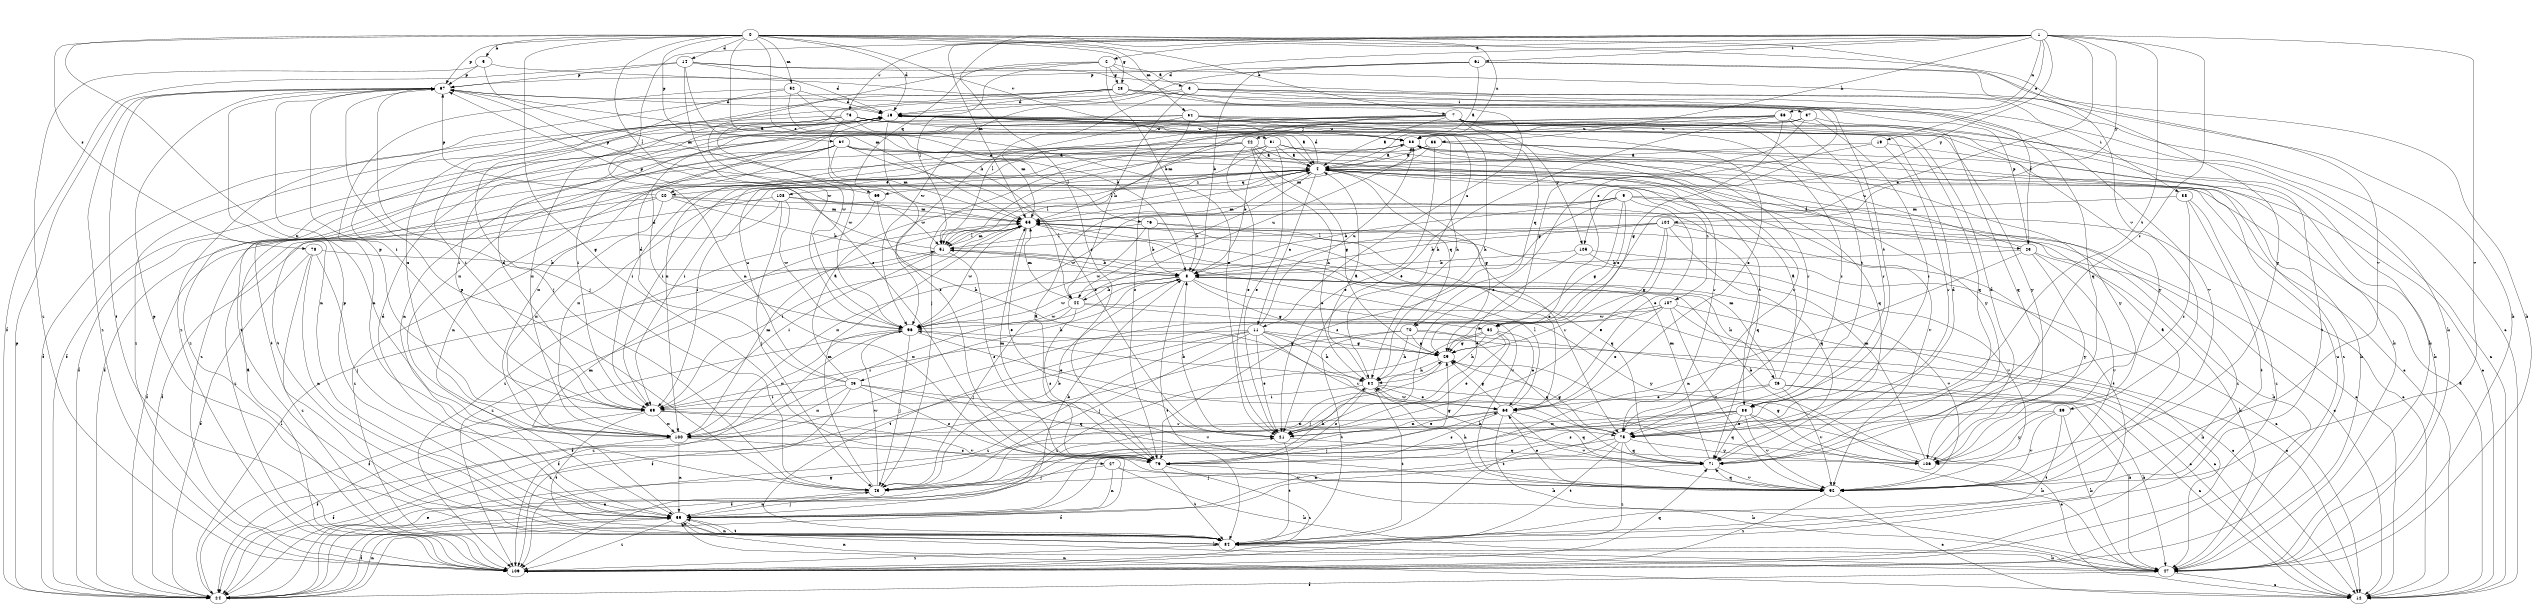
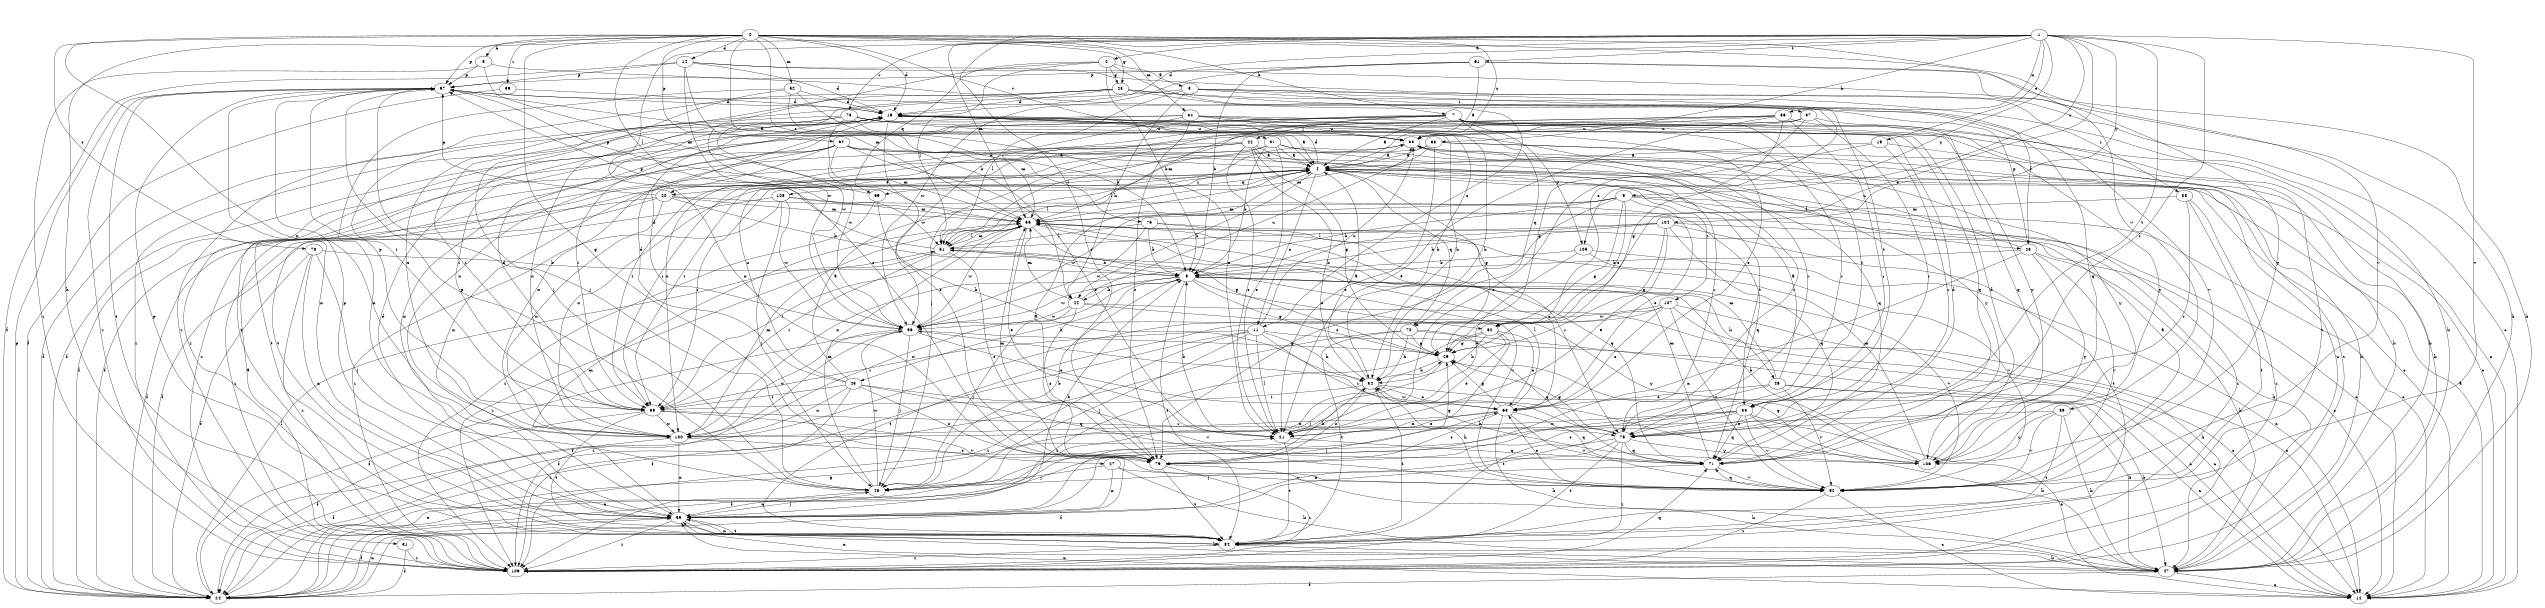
none -> (508, 89)
none -> (1920, 167)
(1687, 192) -> none
(1349, 345) -> (1231, 290)
(1265, 384) -> (1265, 384)
none -> (405, 545)
